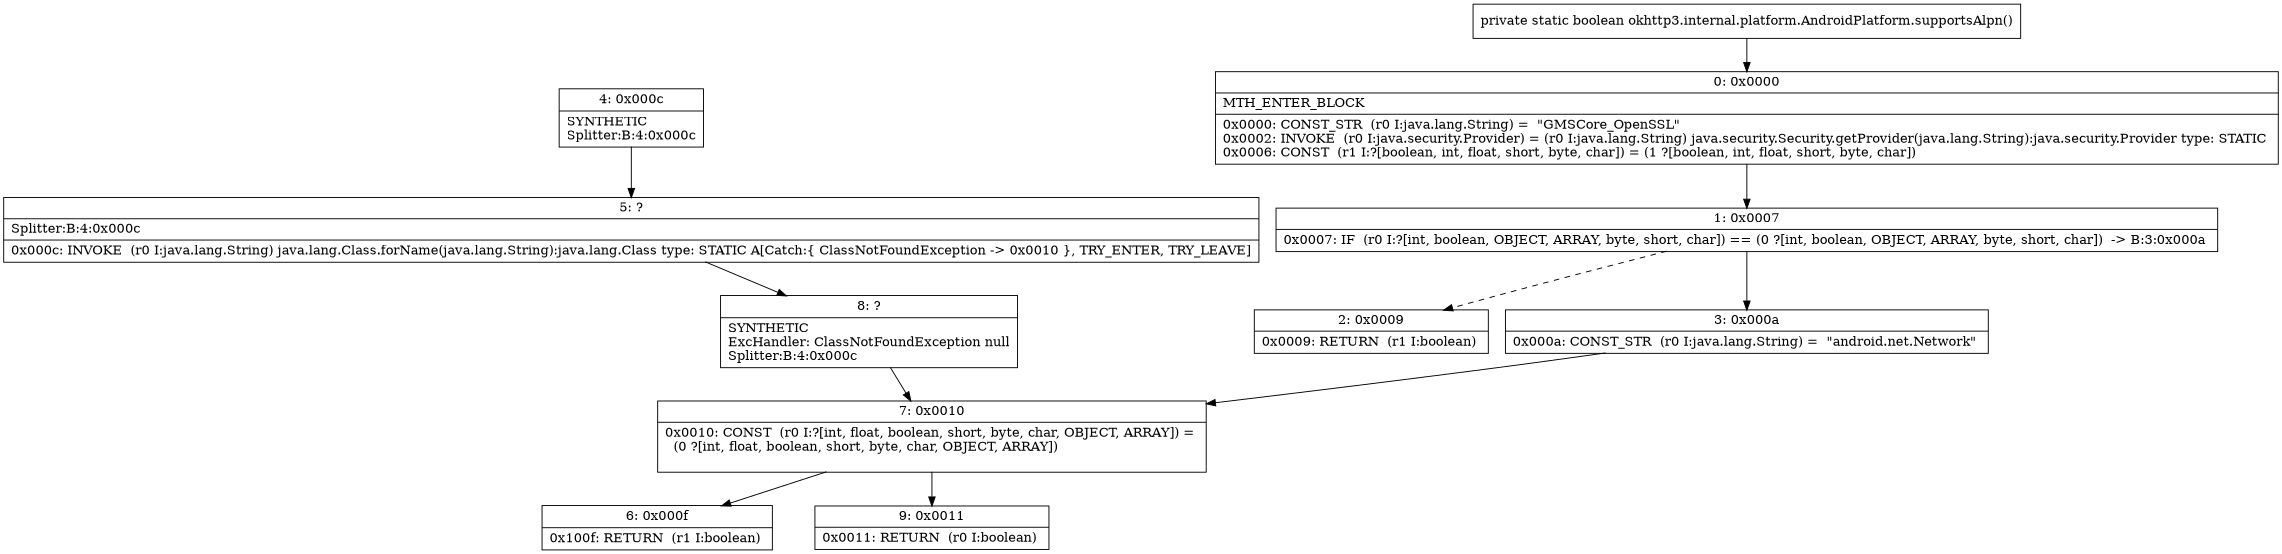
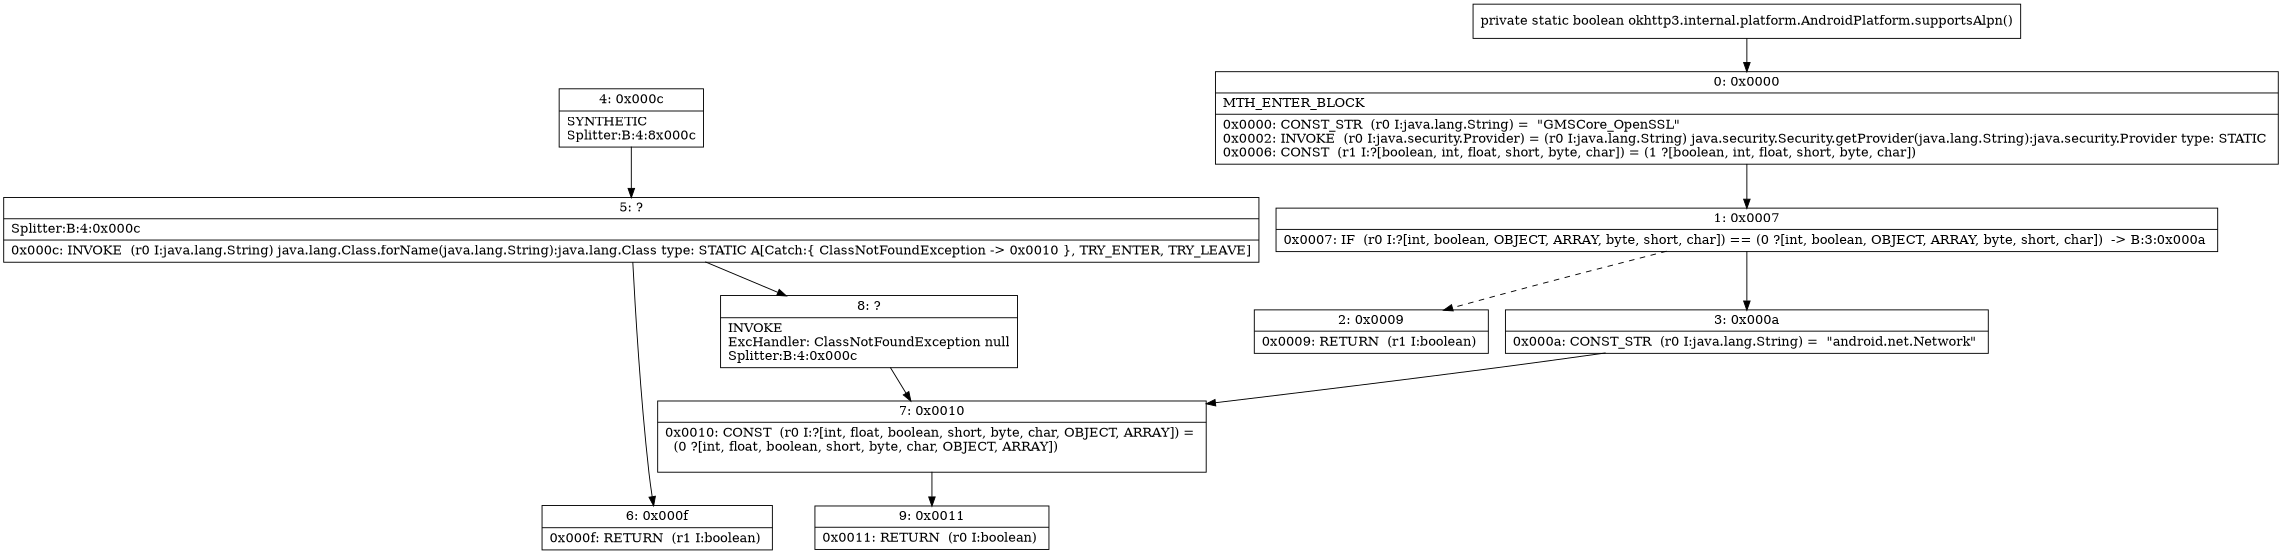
(631, 136) -> (631, 136)
(769, 328) -> (756, 328)
(778, 487) -> (640, 380)
(657, 538) -> (657, 538)
